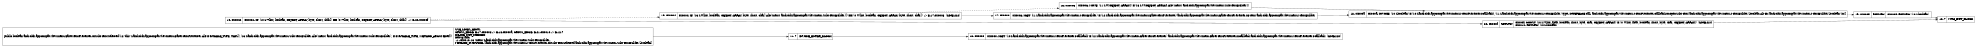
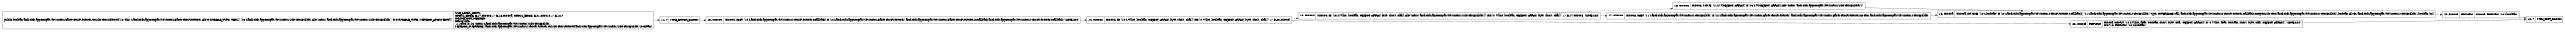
none -> (1083, 20)
(1537, 26) -> (2125, 26)
(815, 36) -> (684, 20)
